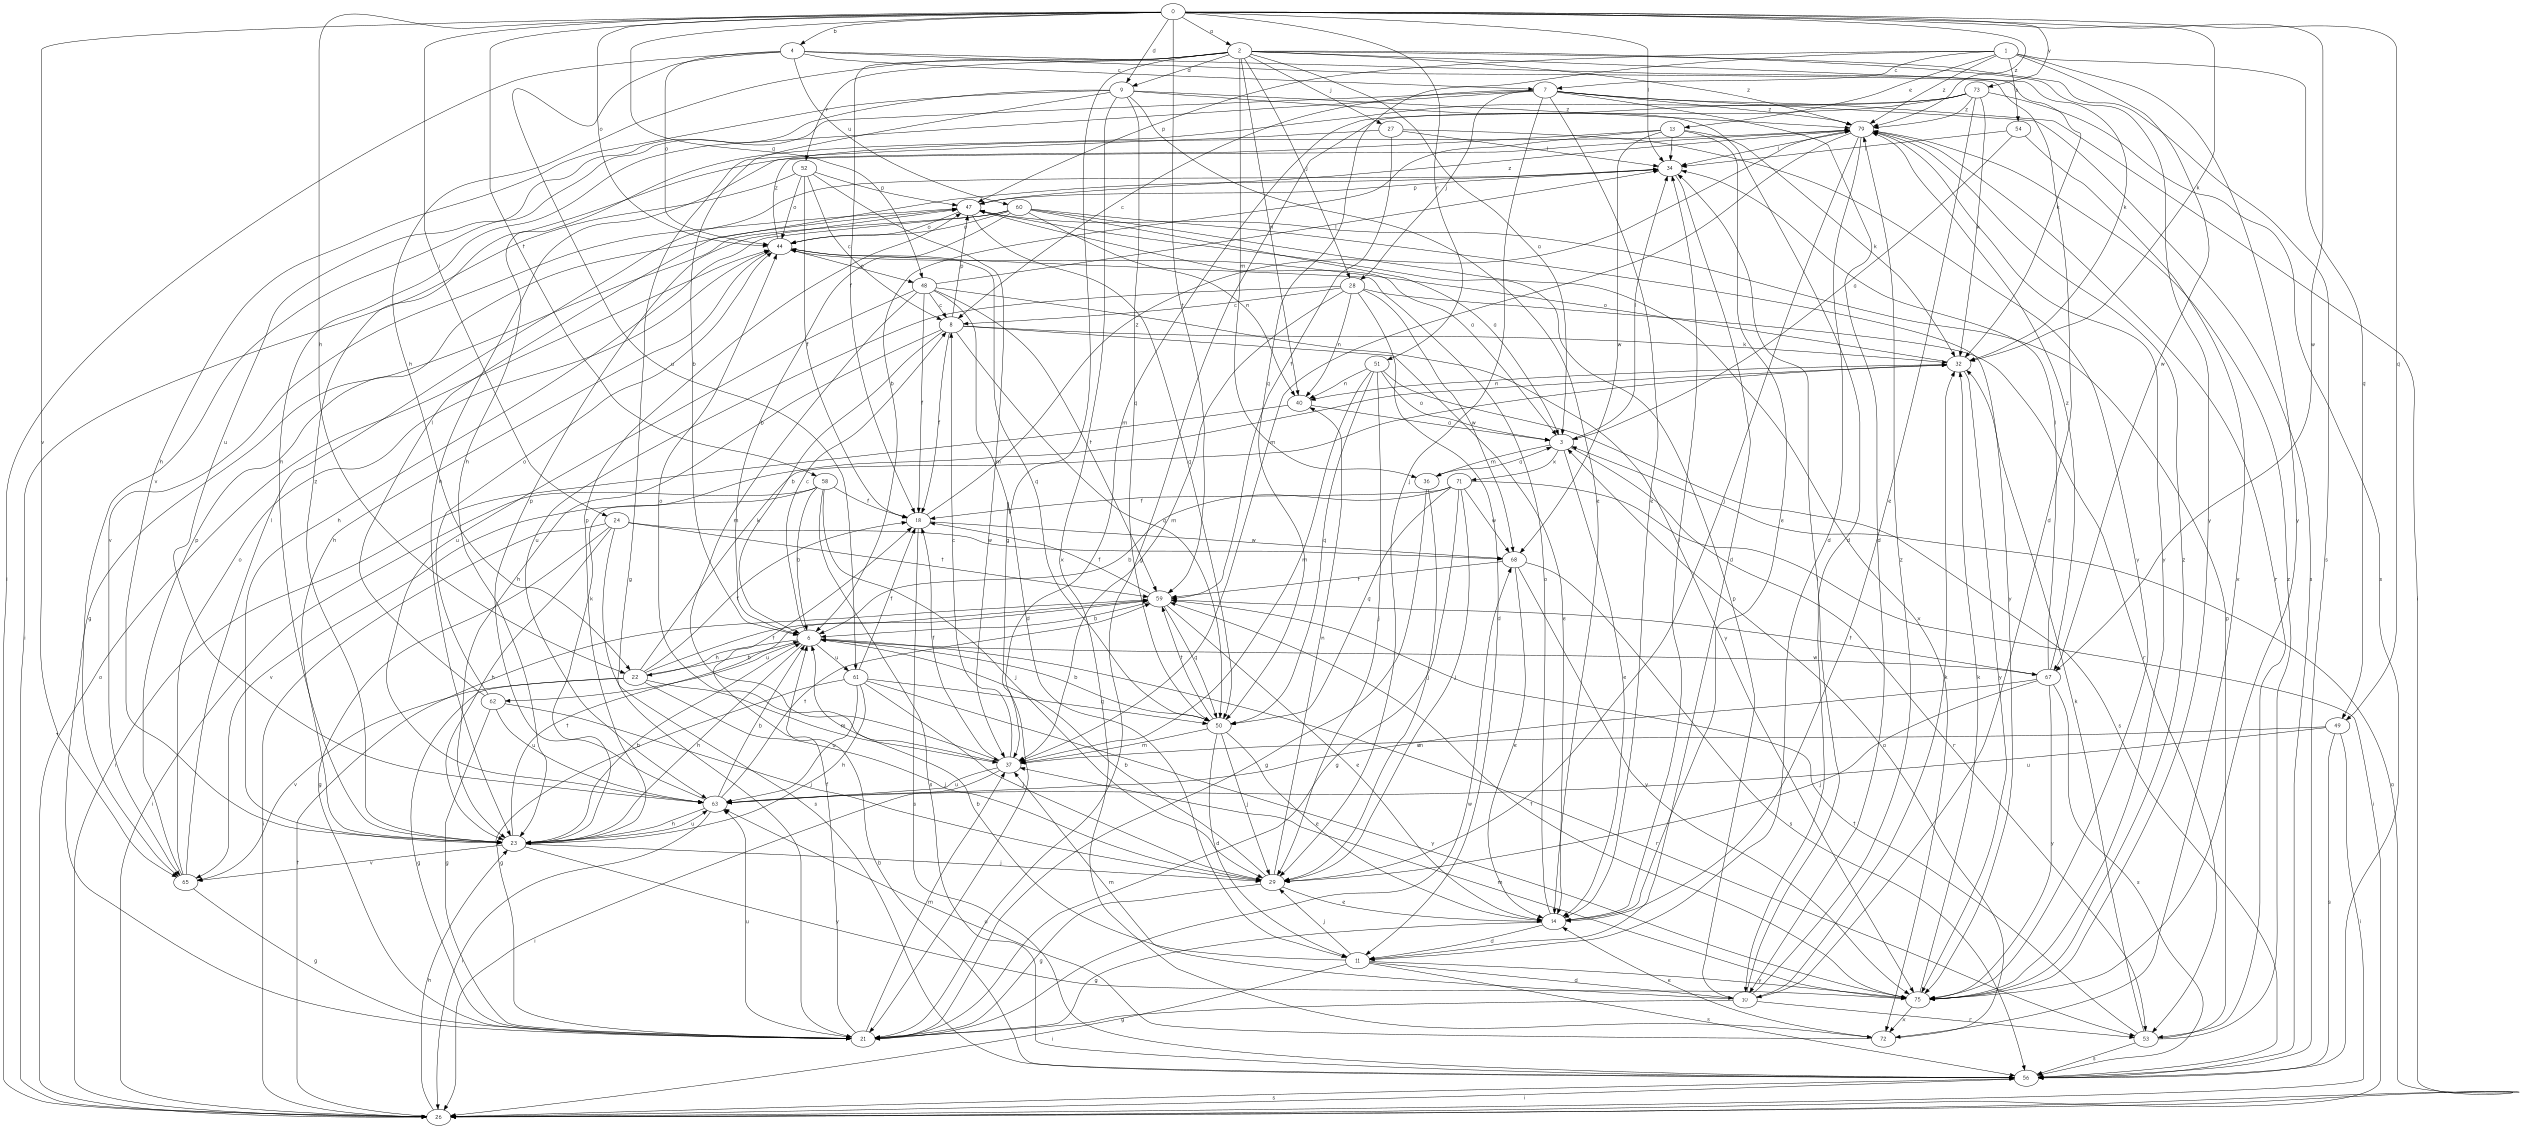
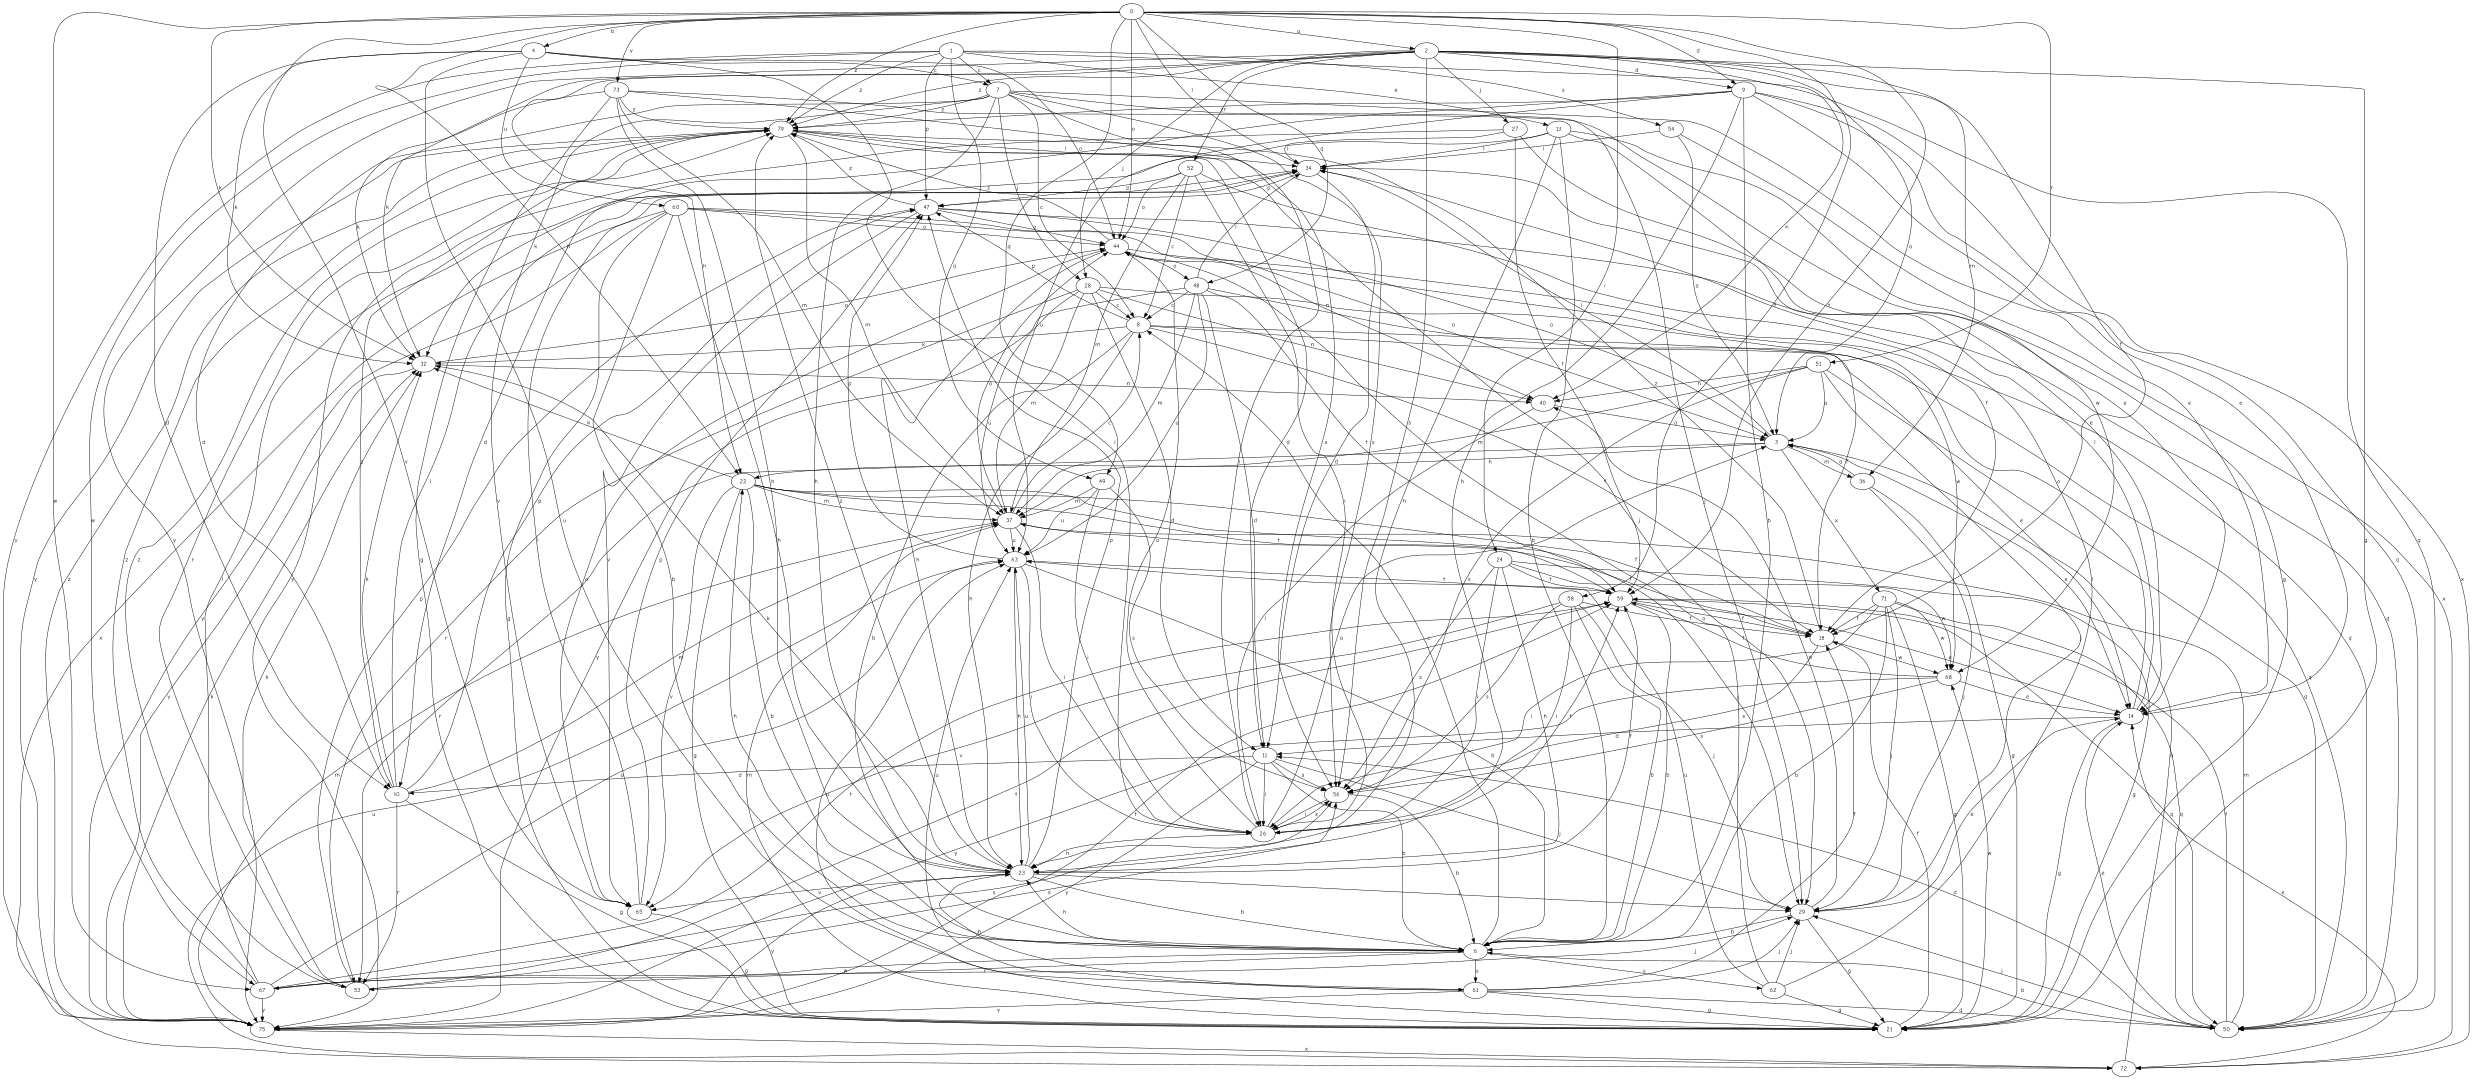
none -> (1262, 466)
